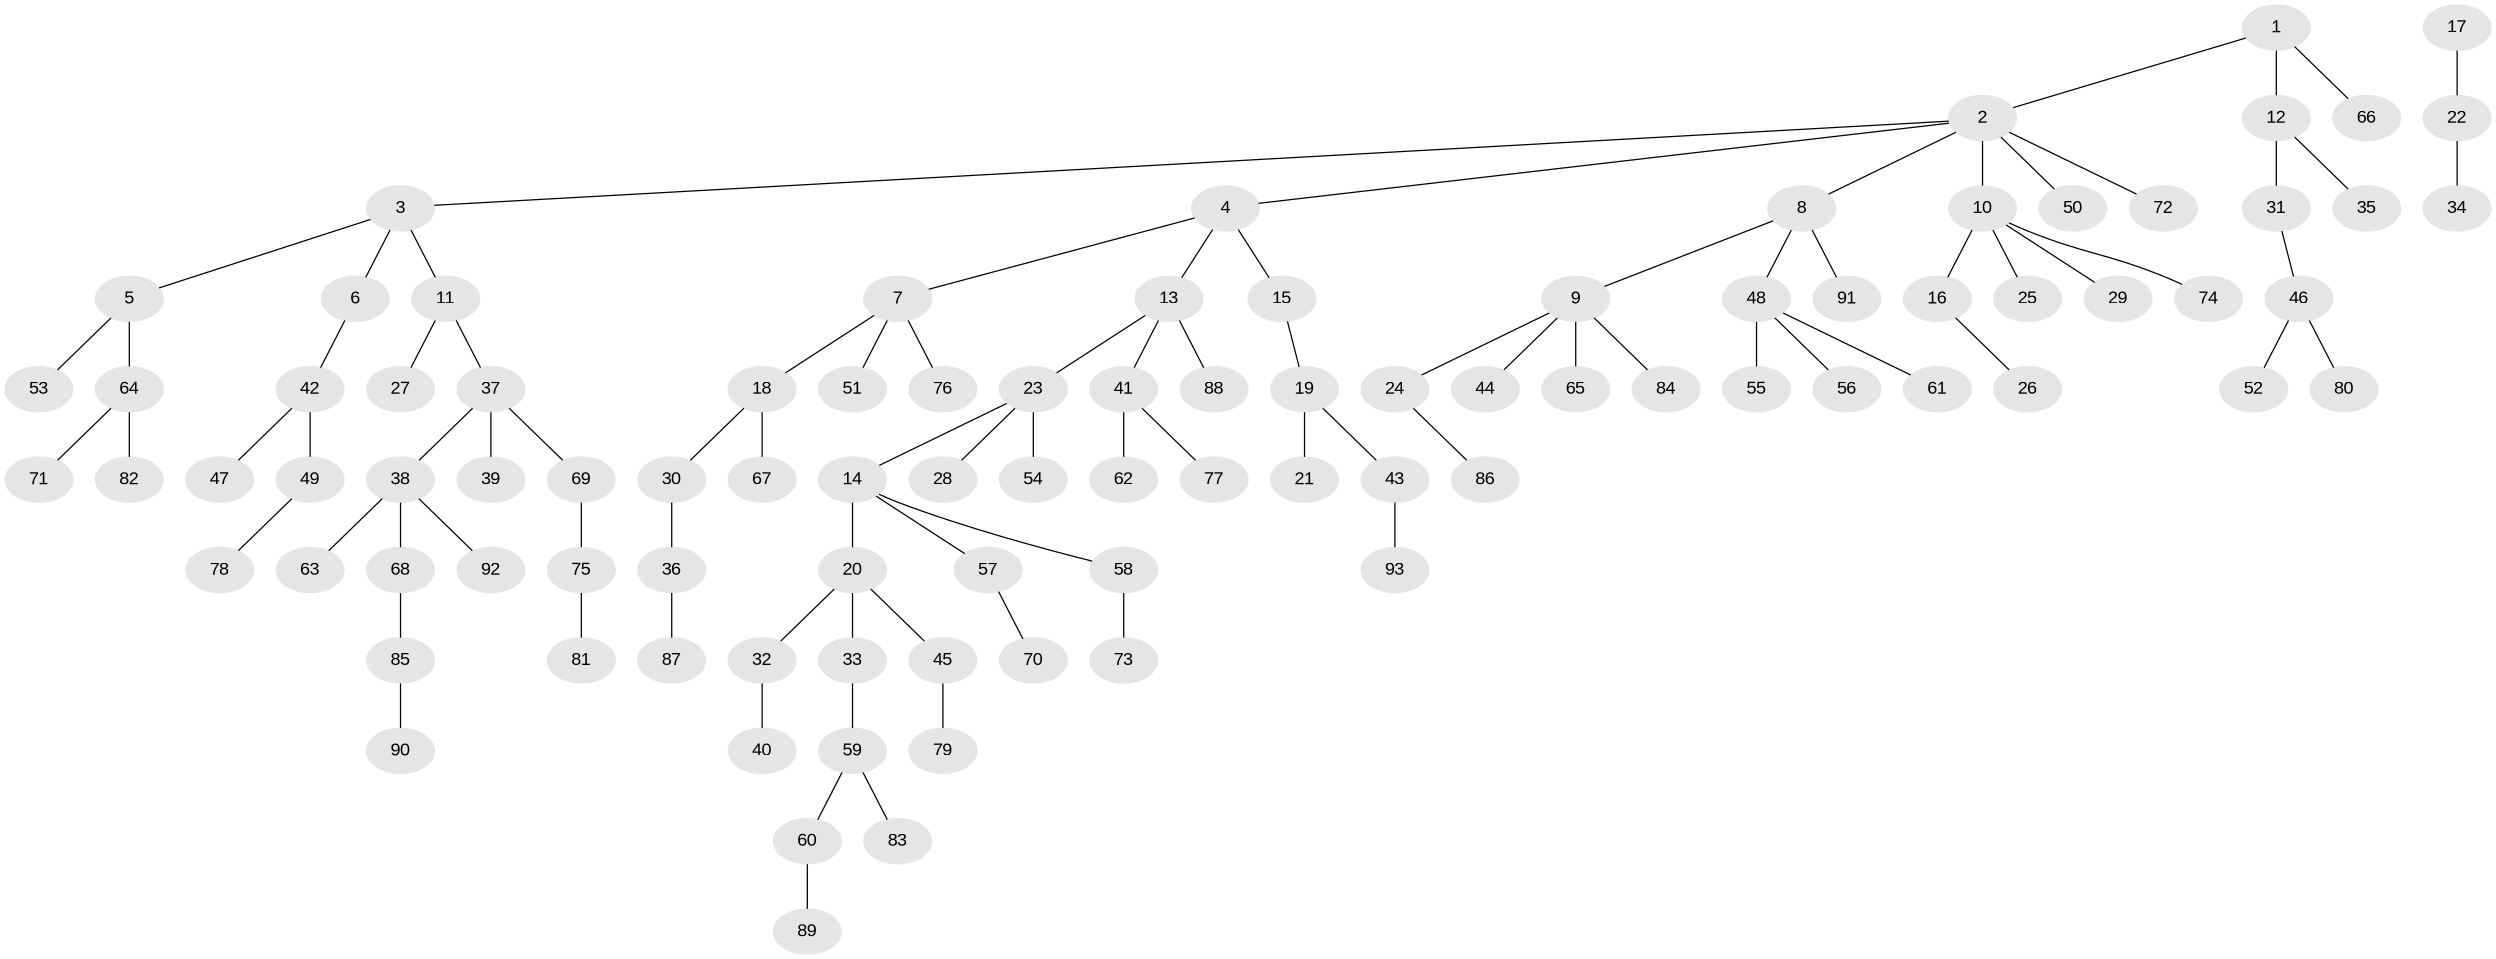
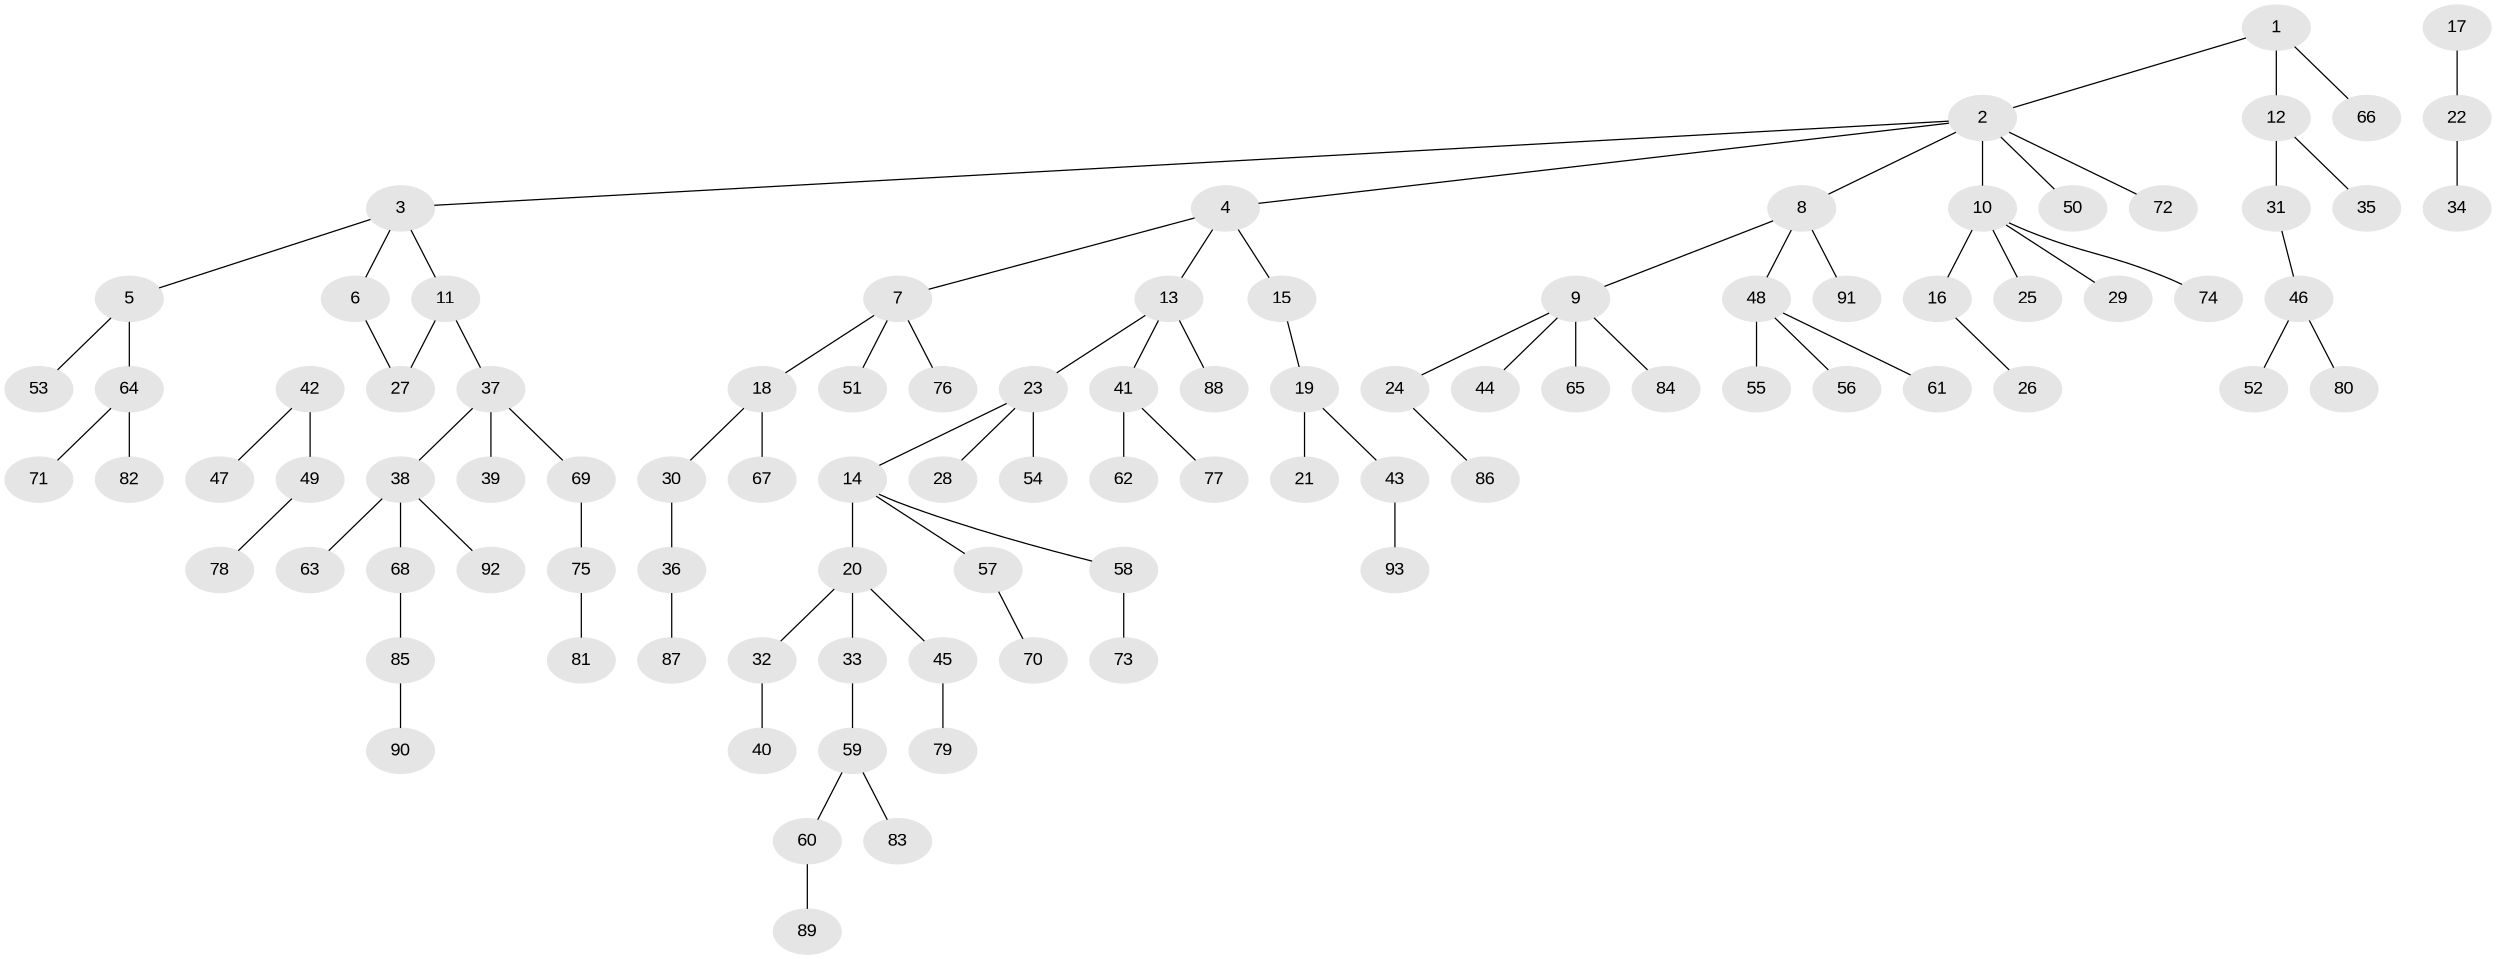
(333, 344) -> (378, 344)
